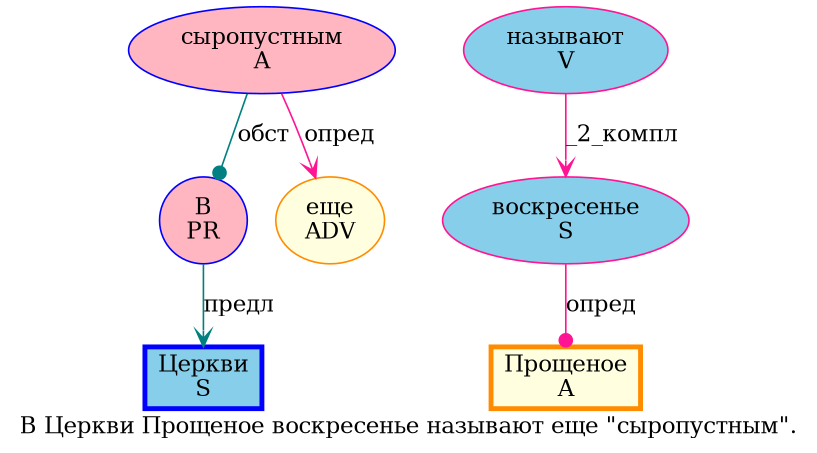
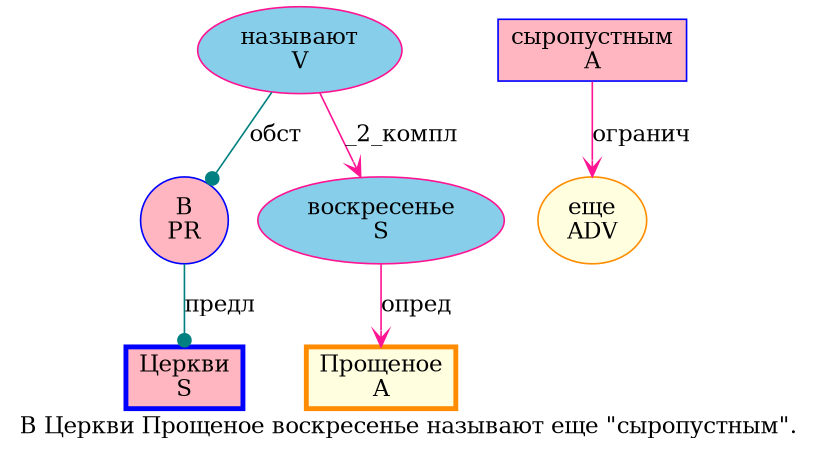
(262, 50) -> (592, 50)
(234, 130) -> (244, 132)
(339, 135) -> (642, 135)
(203, 297) -> (184, 299)
(566, 299) -> (381, 297)
(203, 378) -> (184, 378)
